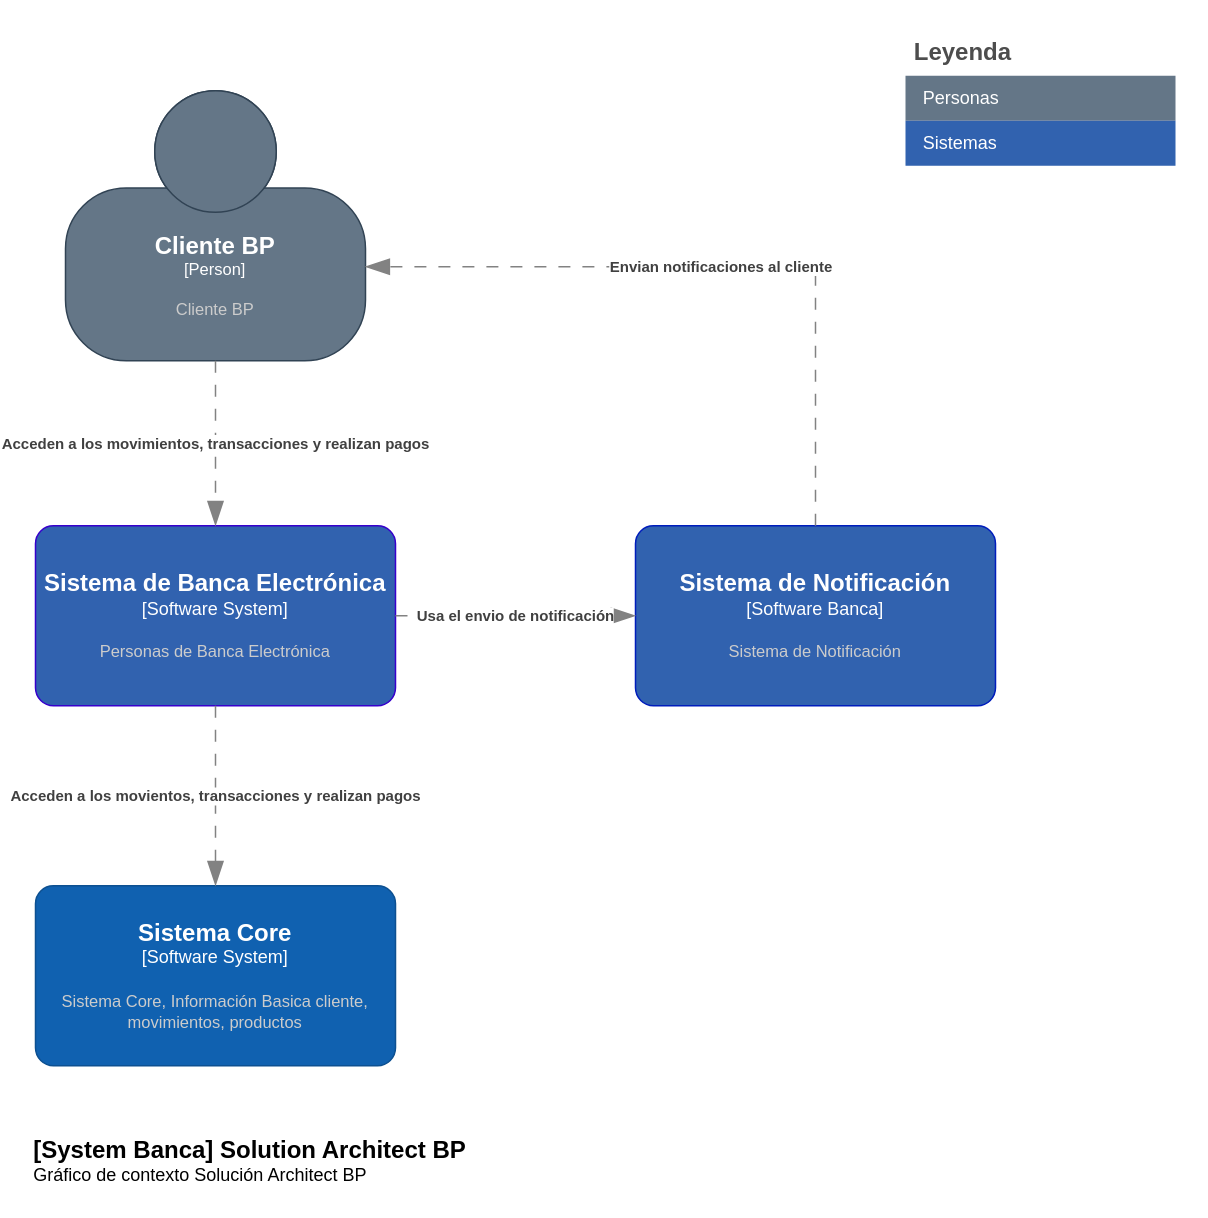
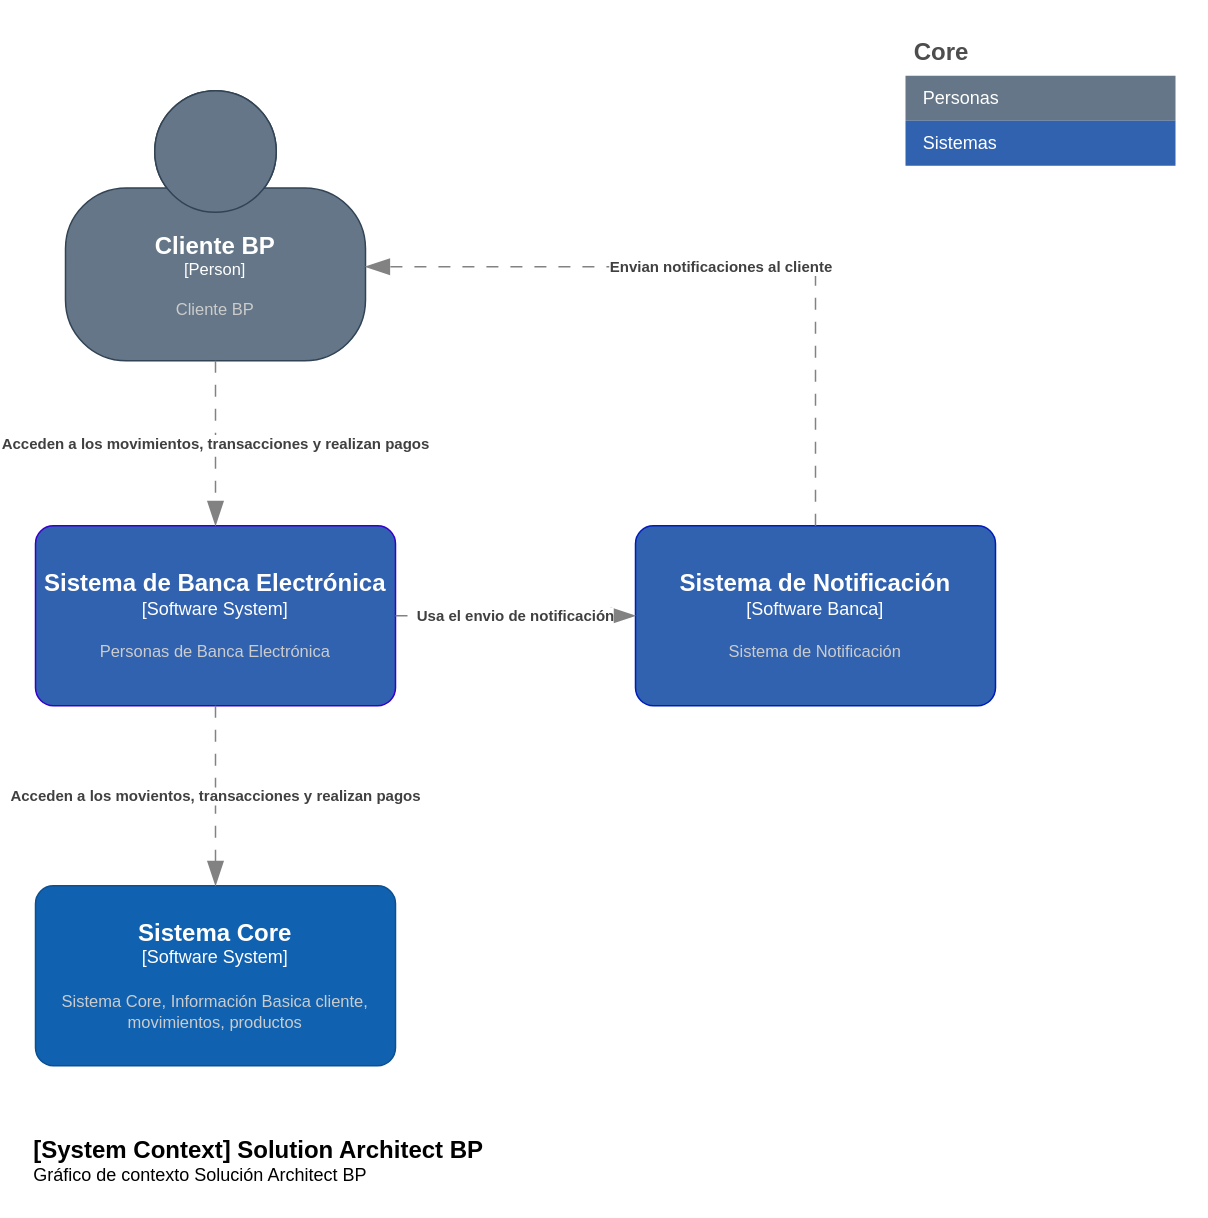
(961, 52) -> (940, 52)
(219, 1158) -> (219, 1158)
